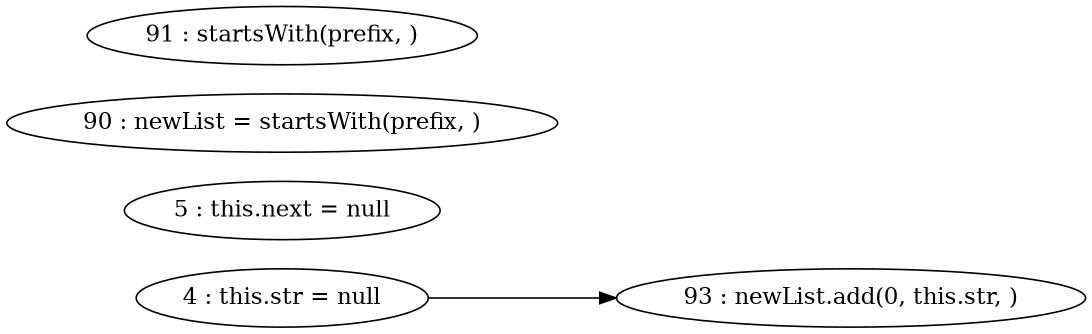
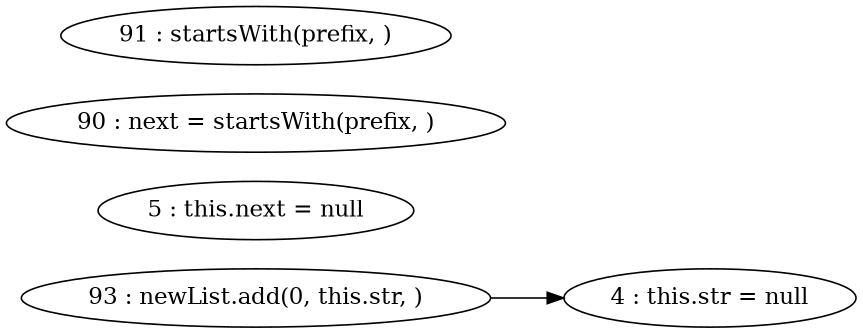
(282, 123) -> (256, 123)
(514, 298) -> (519, 298)
